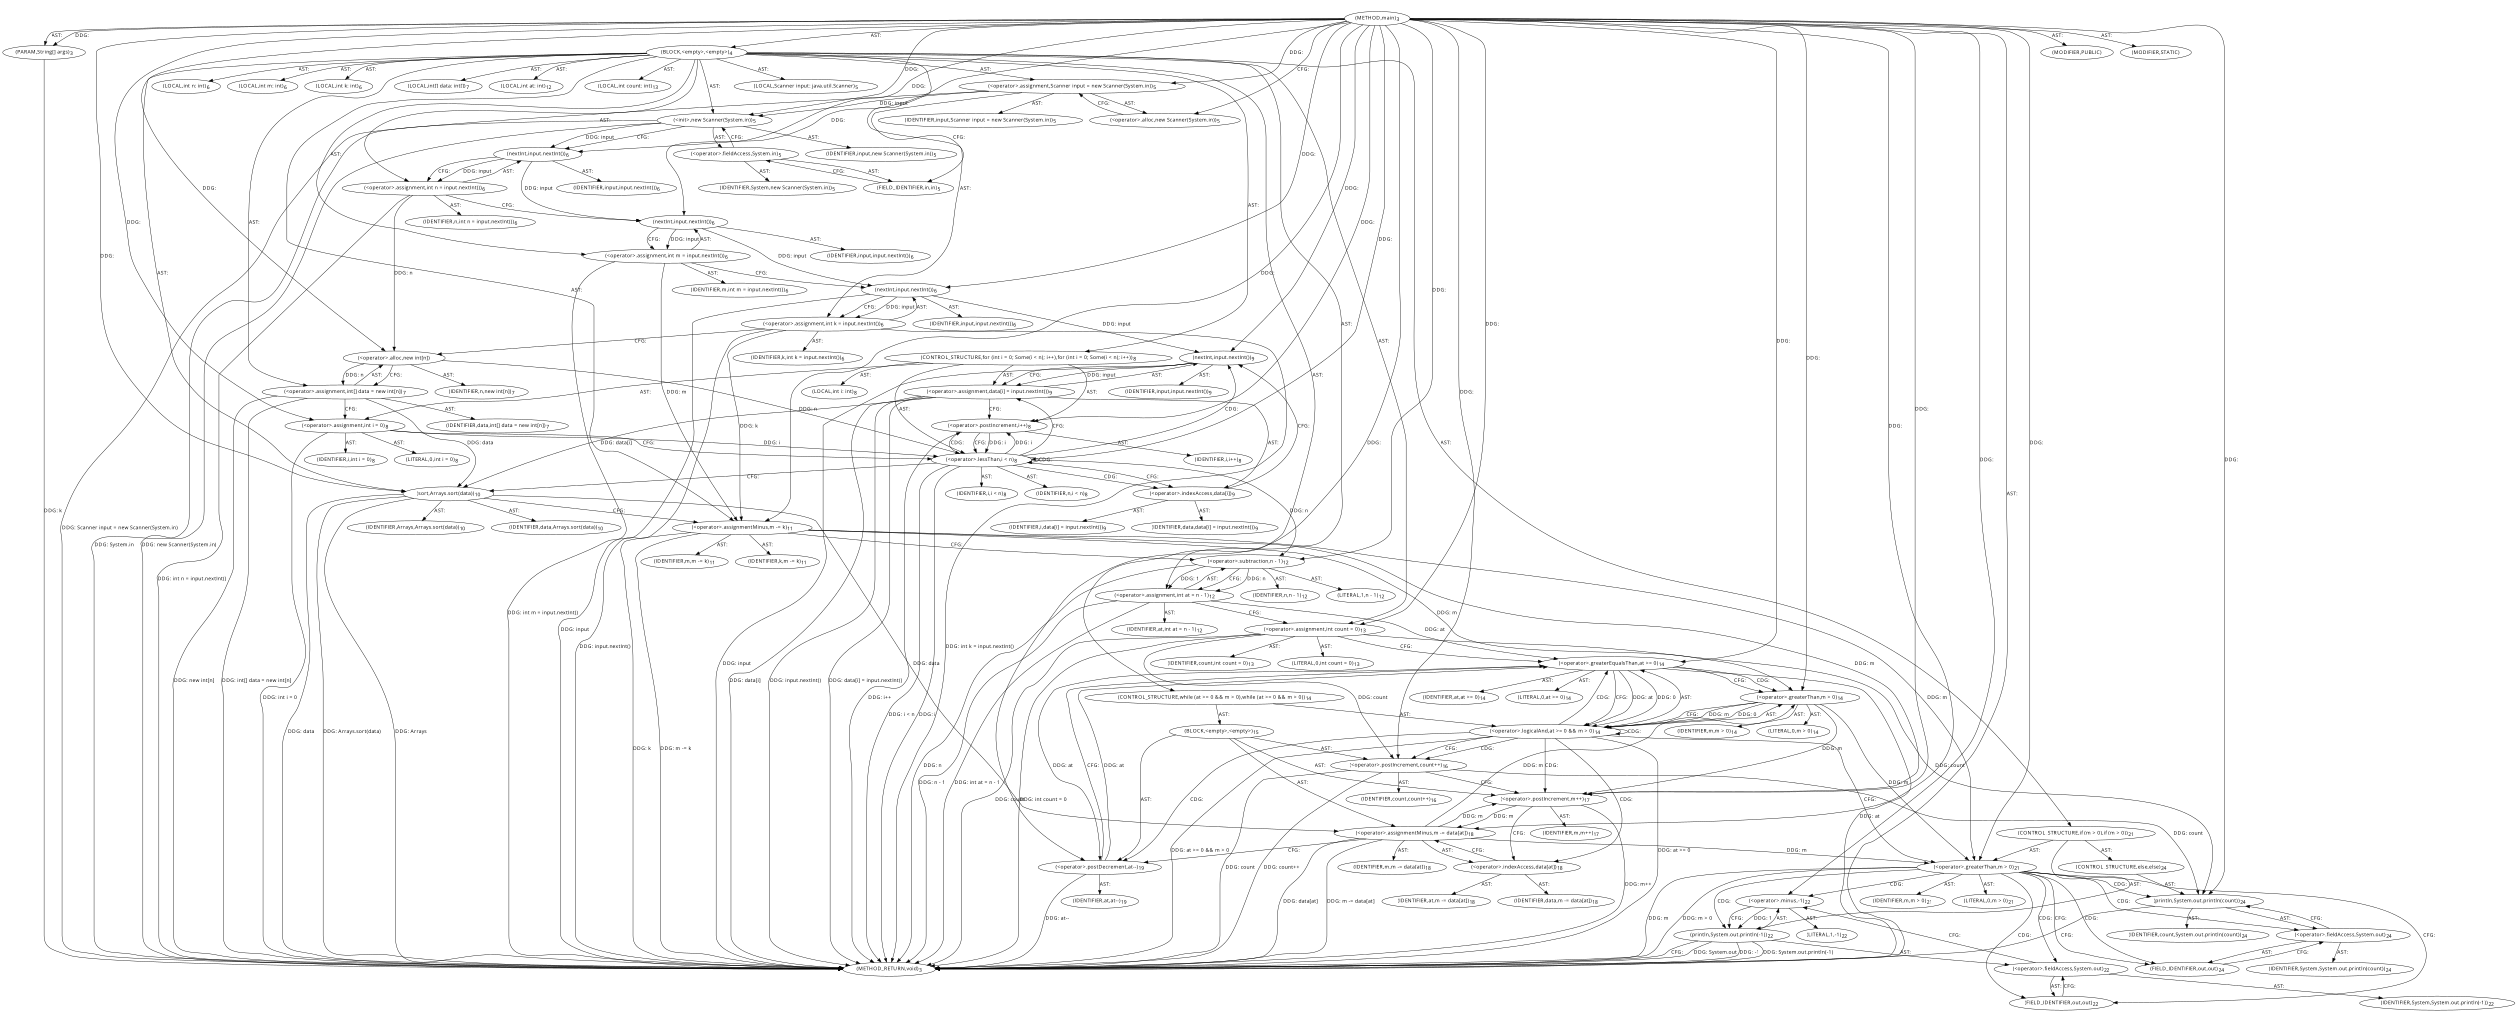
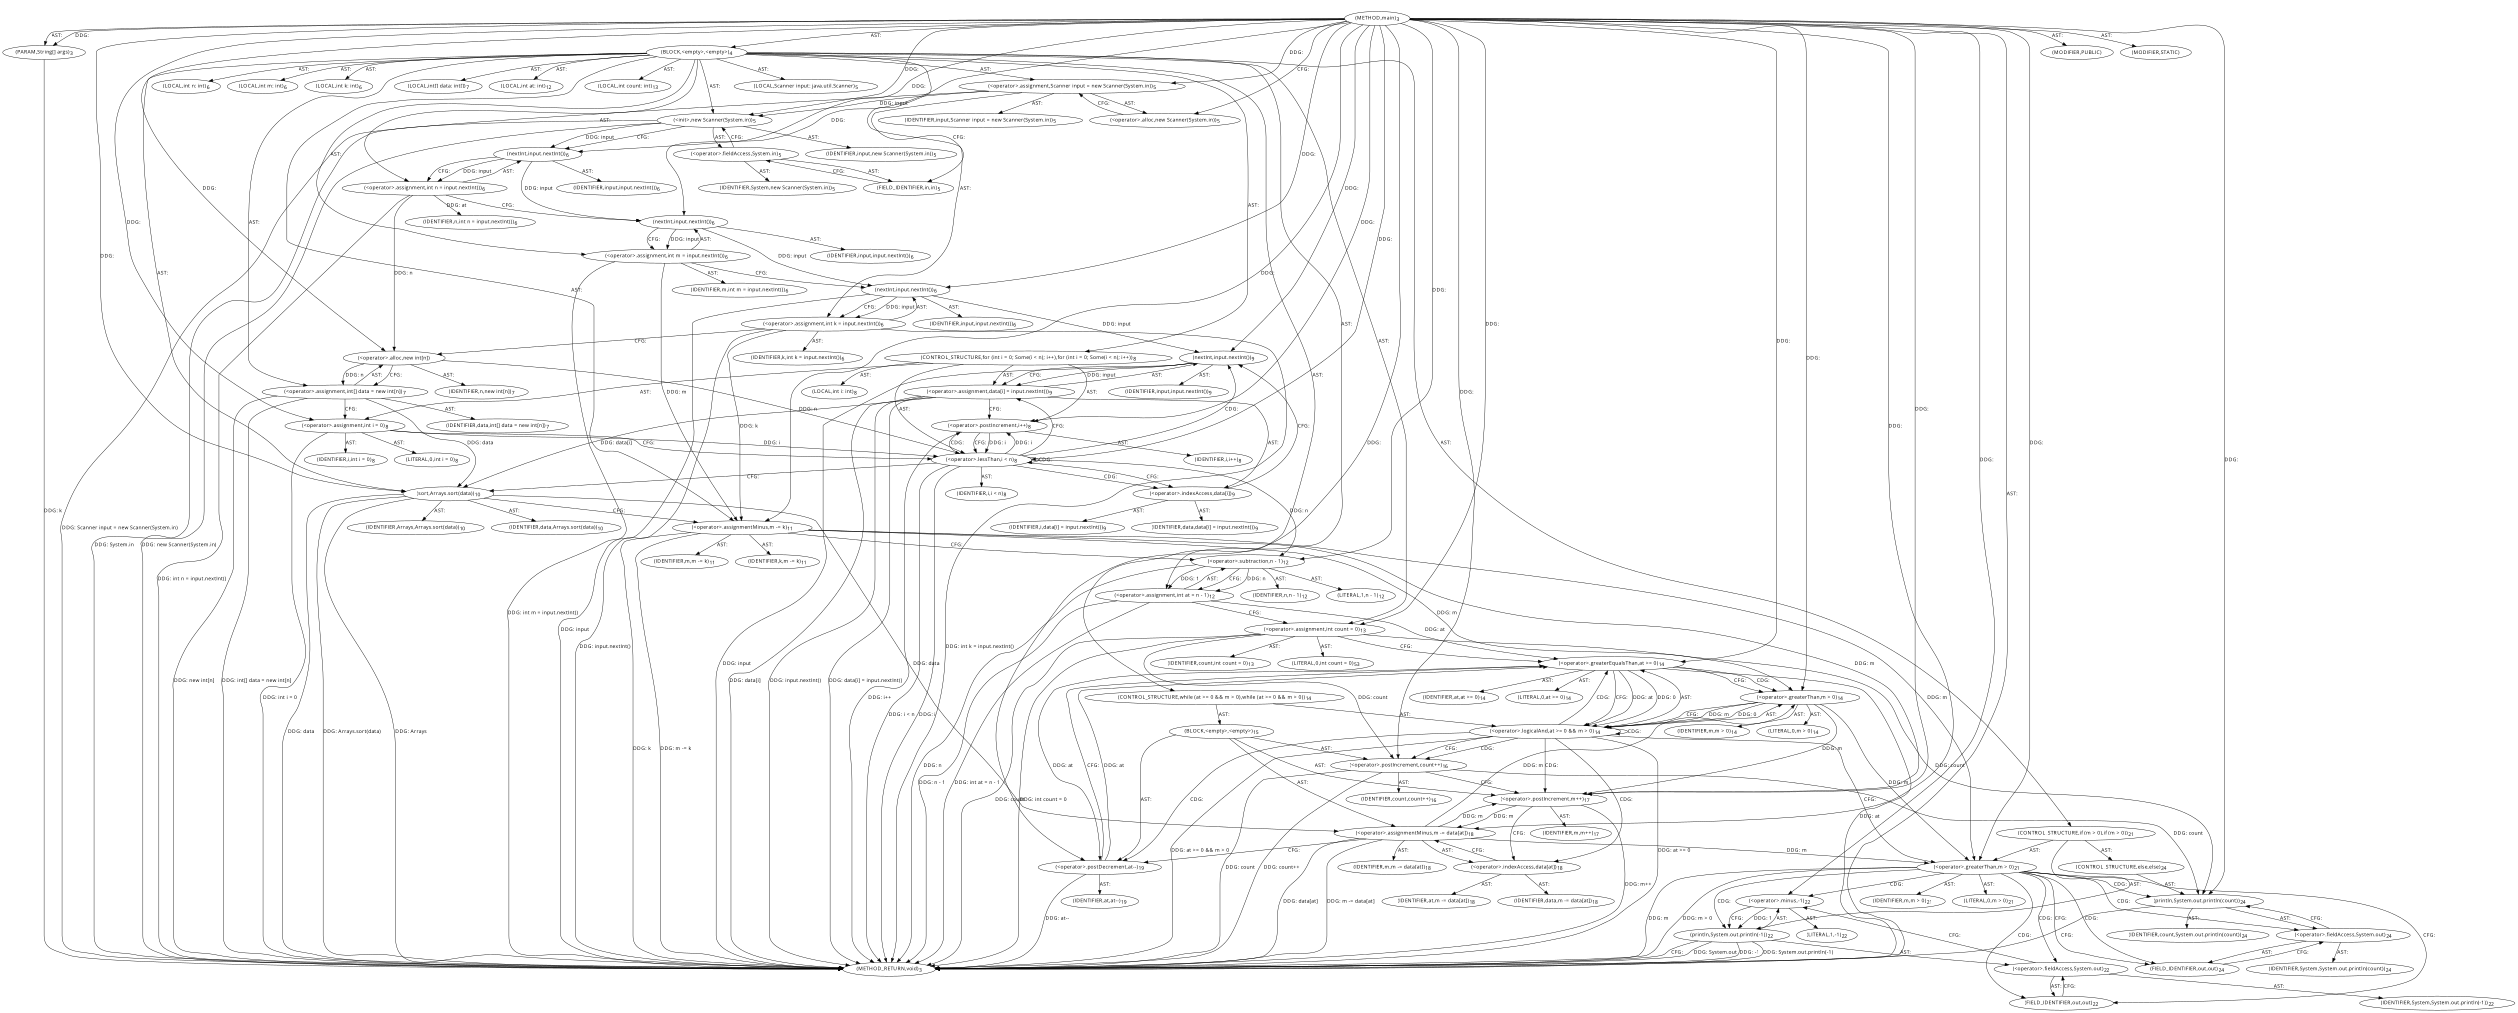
(457, 205) -> (457, 205)
(1062, 494) -> none
(1165, 630) -> none
(1357, 663) -> (1357, 663)
